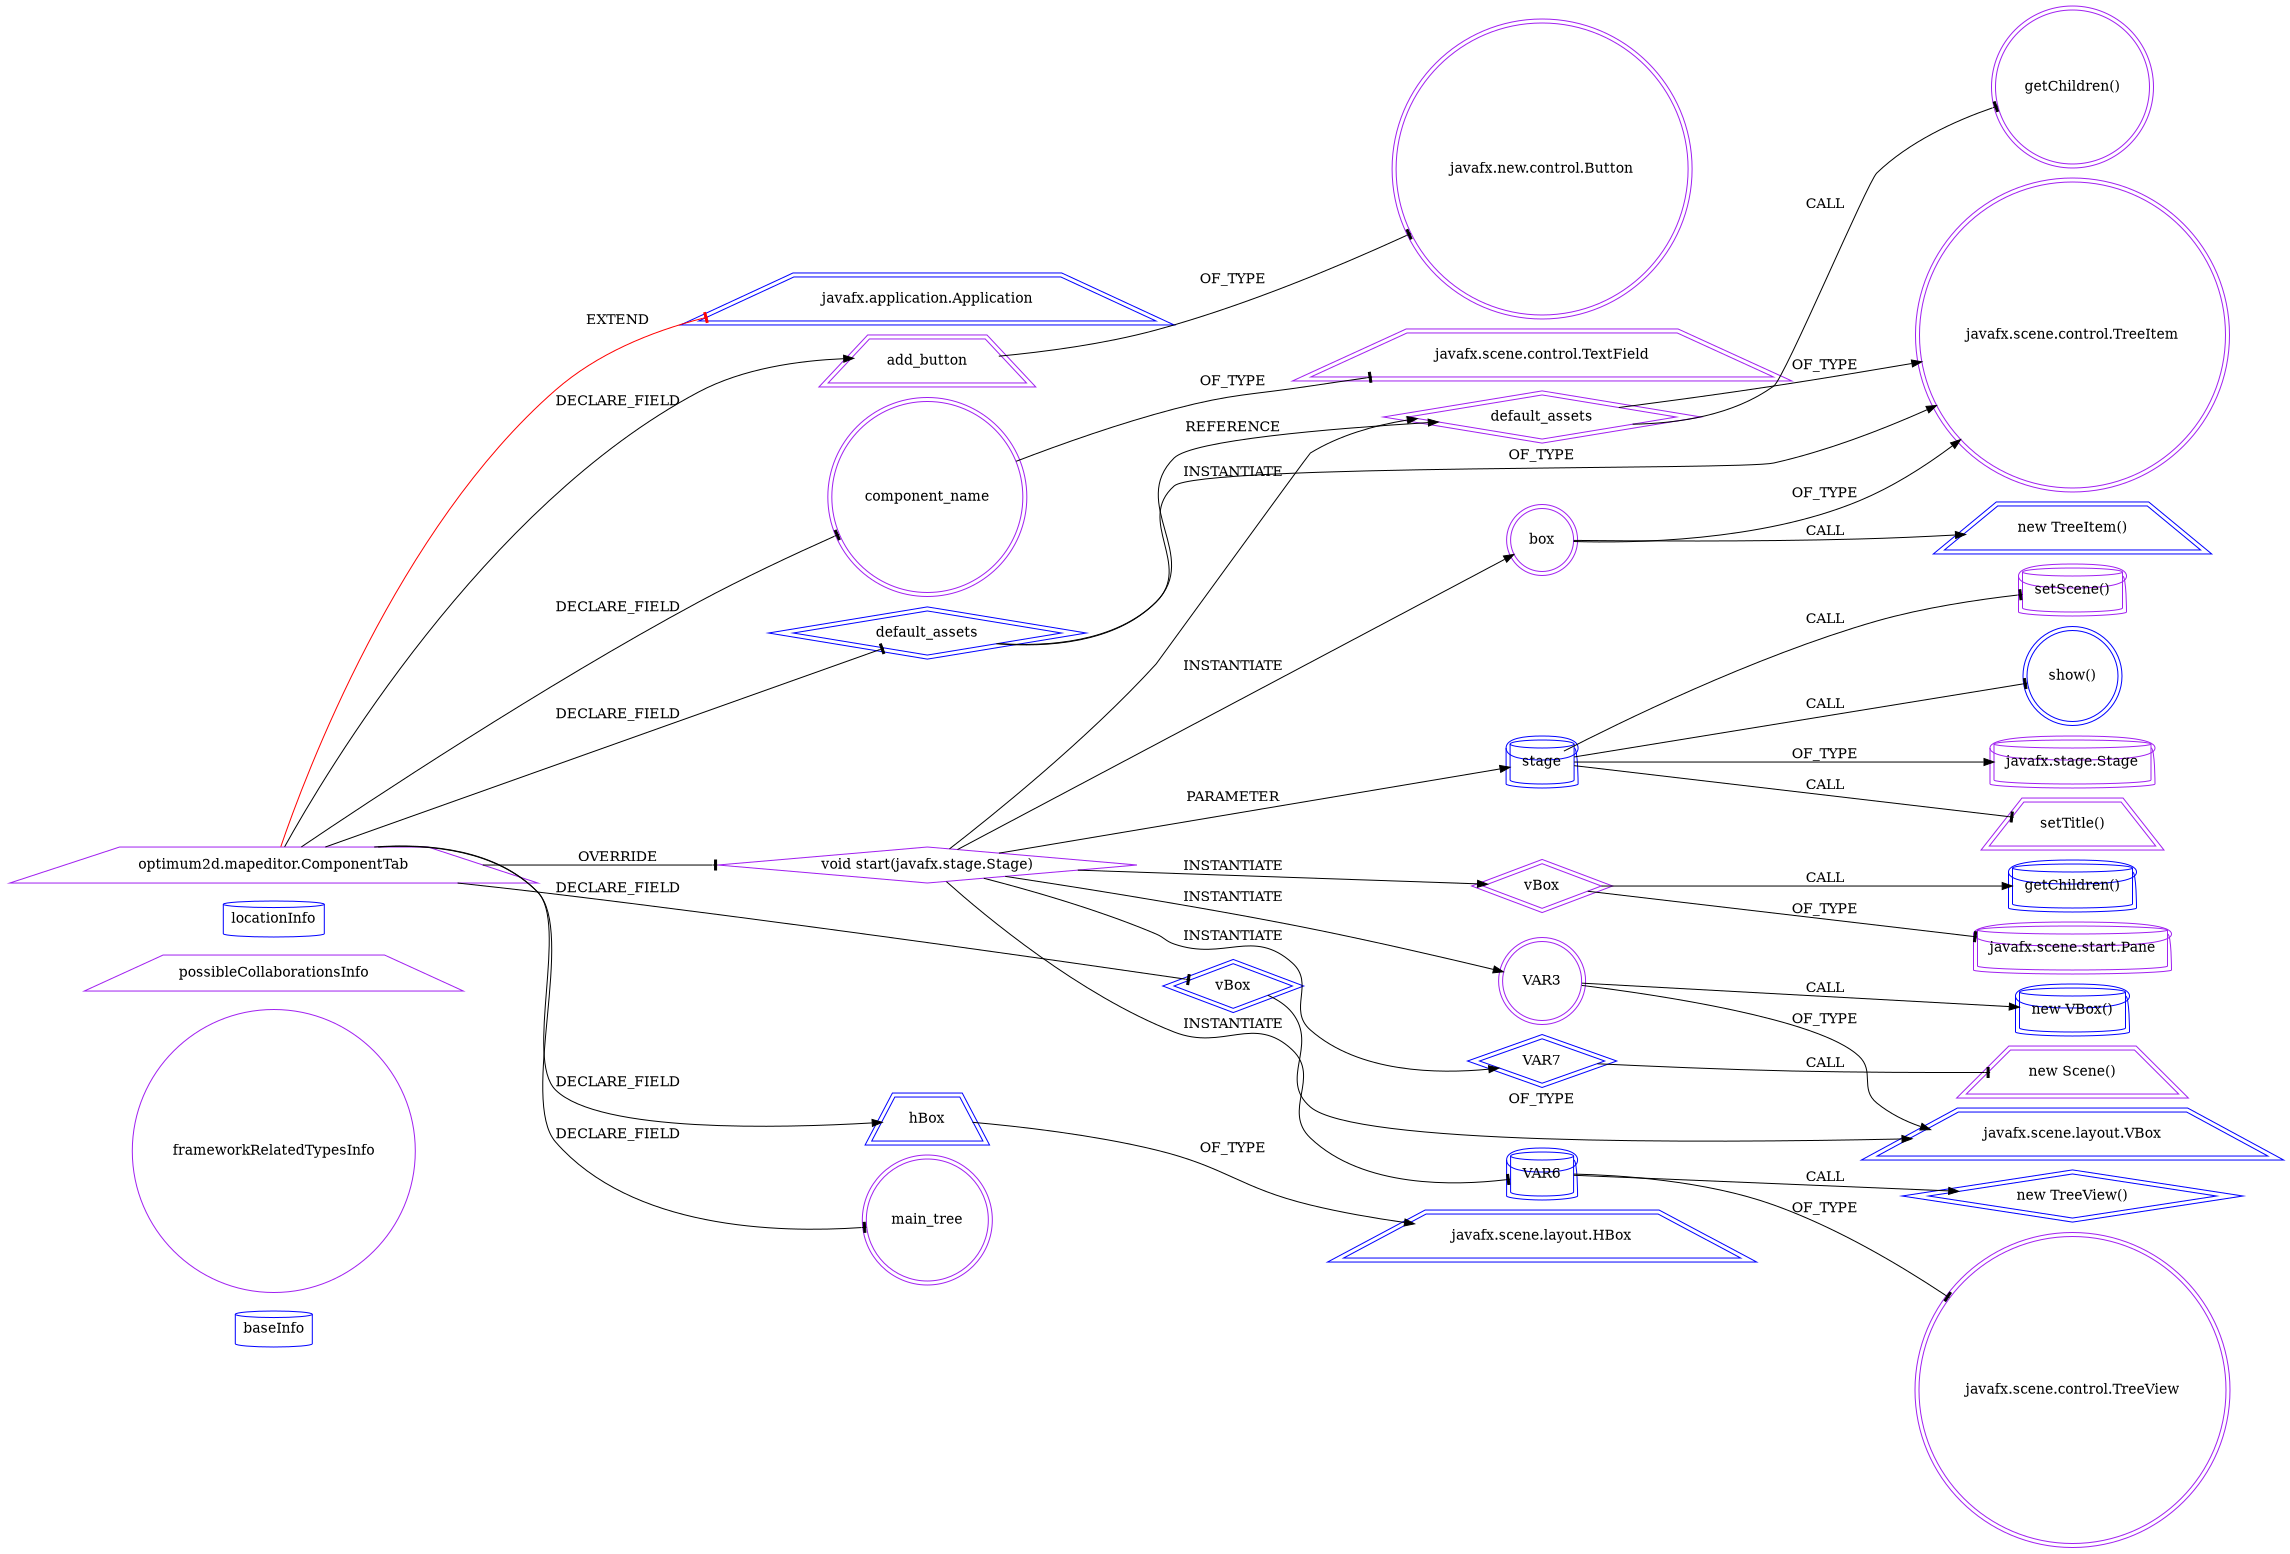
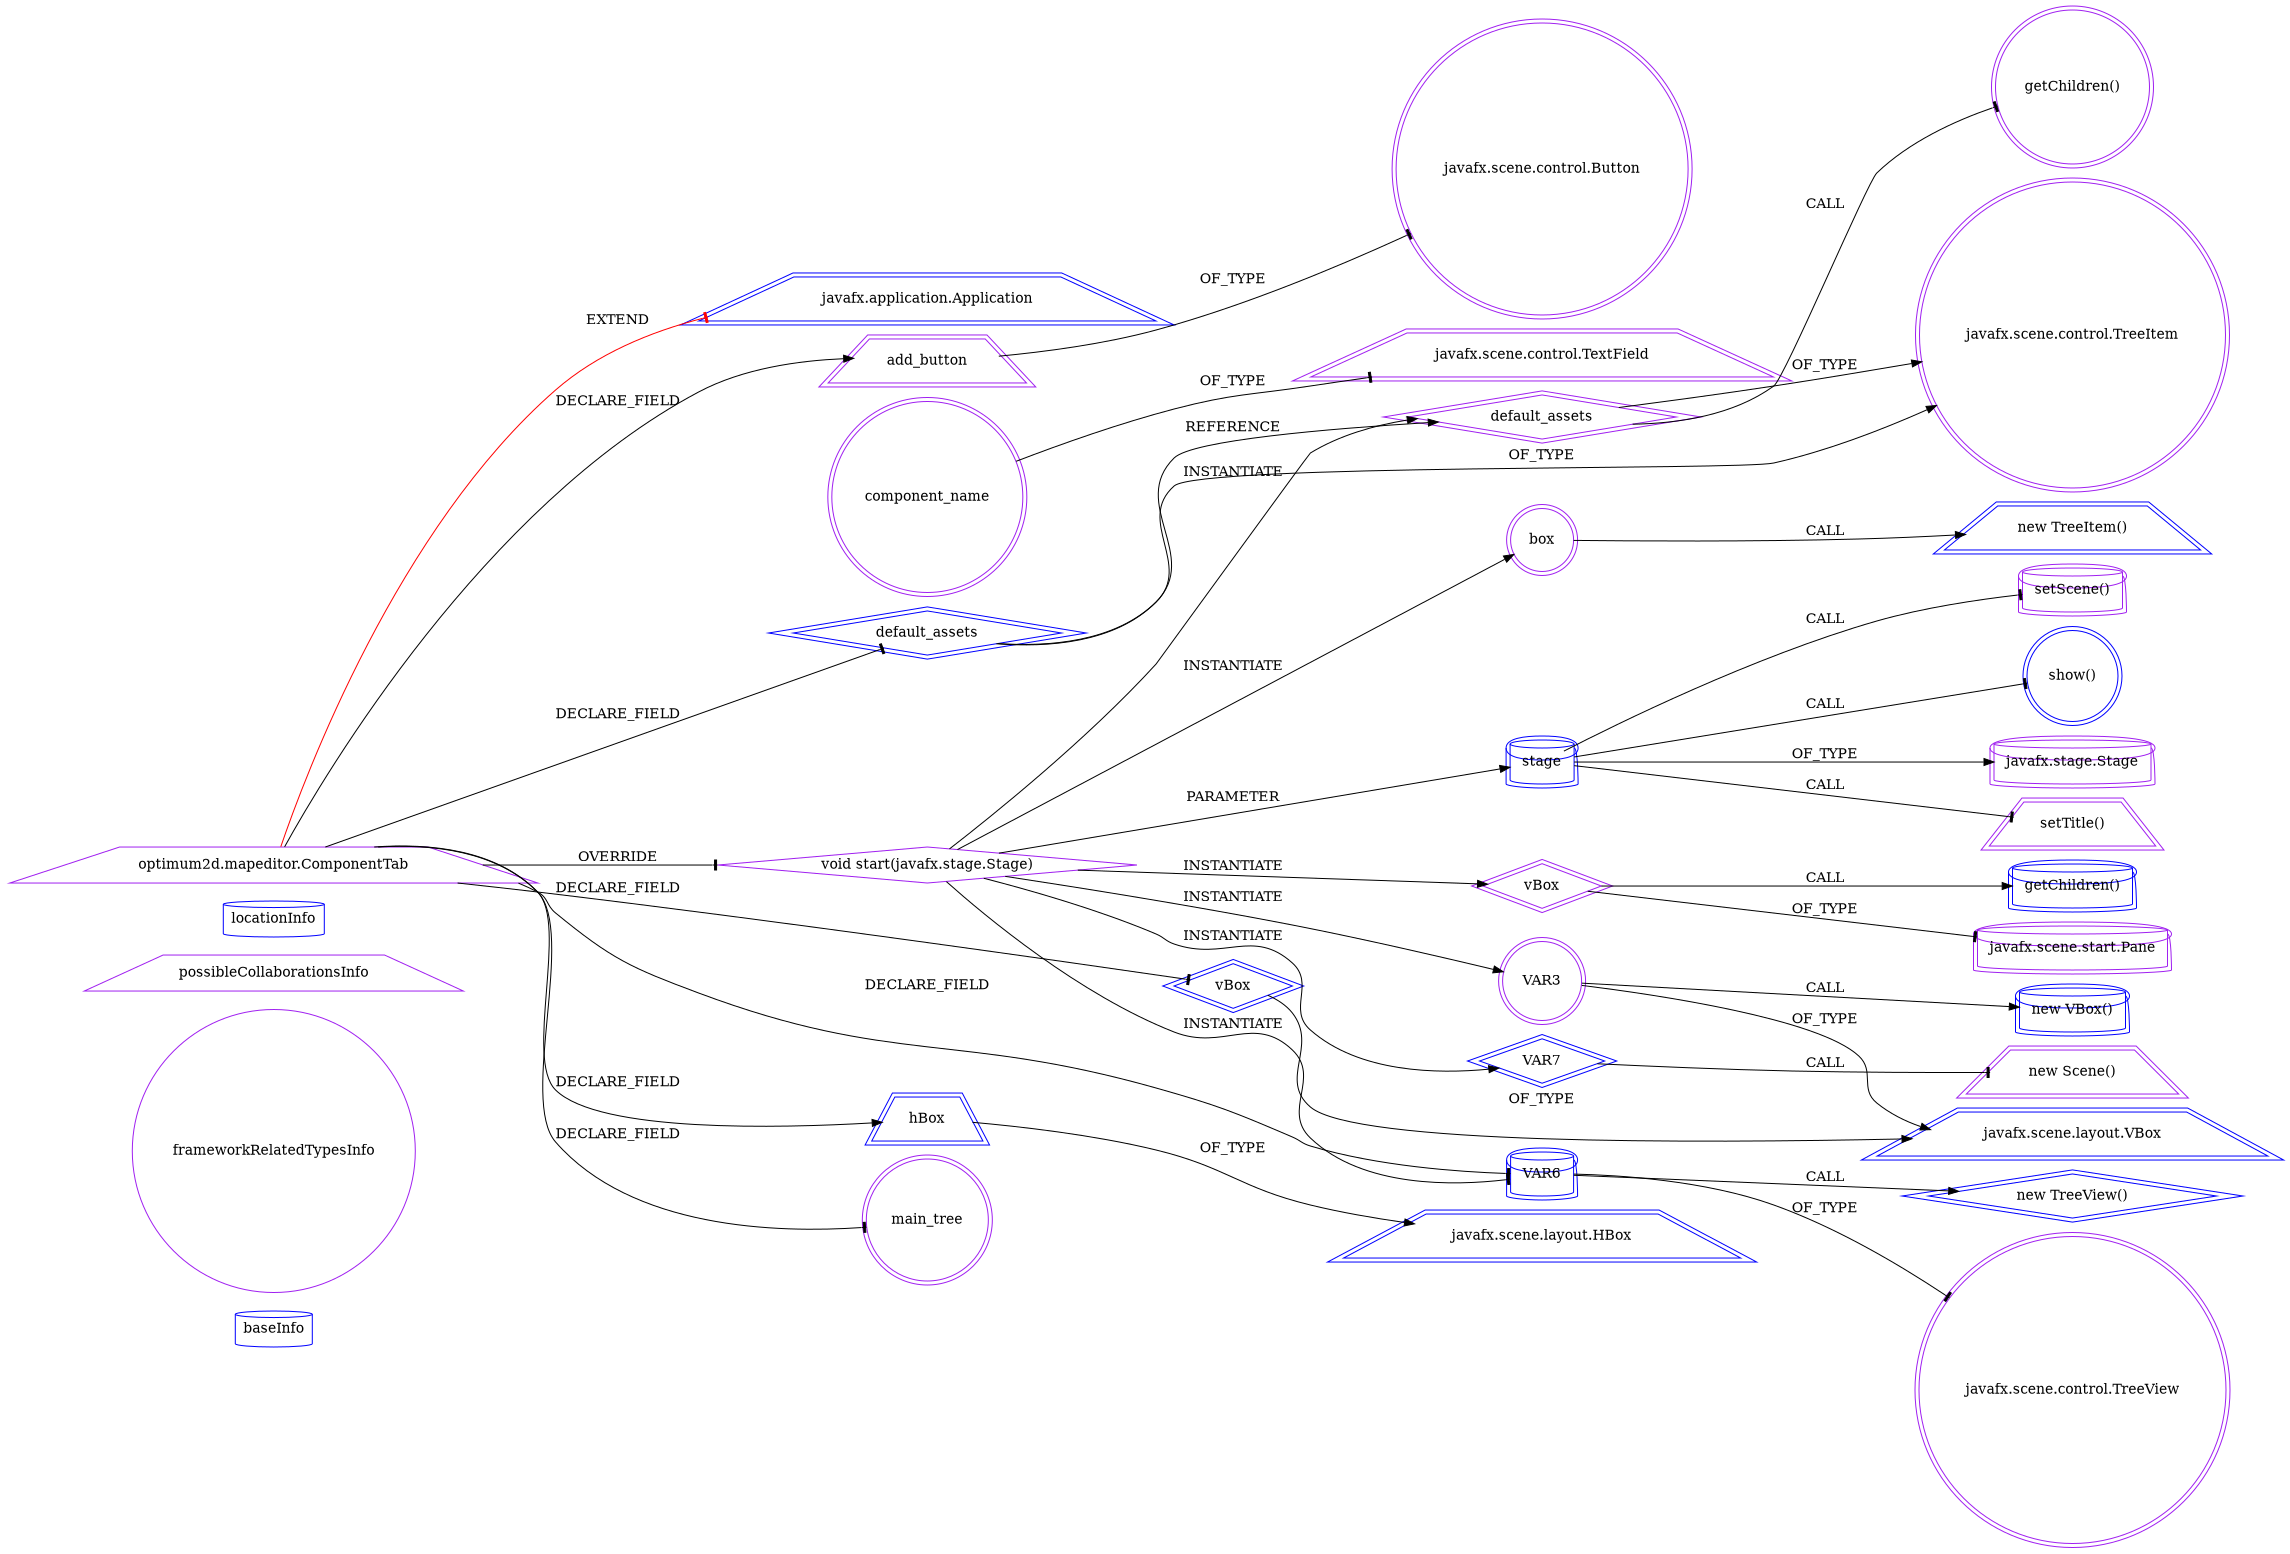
(1542, 169) -> (1542, 169)
(1772, 526) -> none
(562, 681) -> (1000, 1056)
